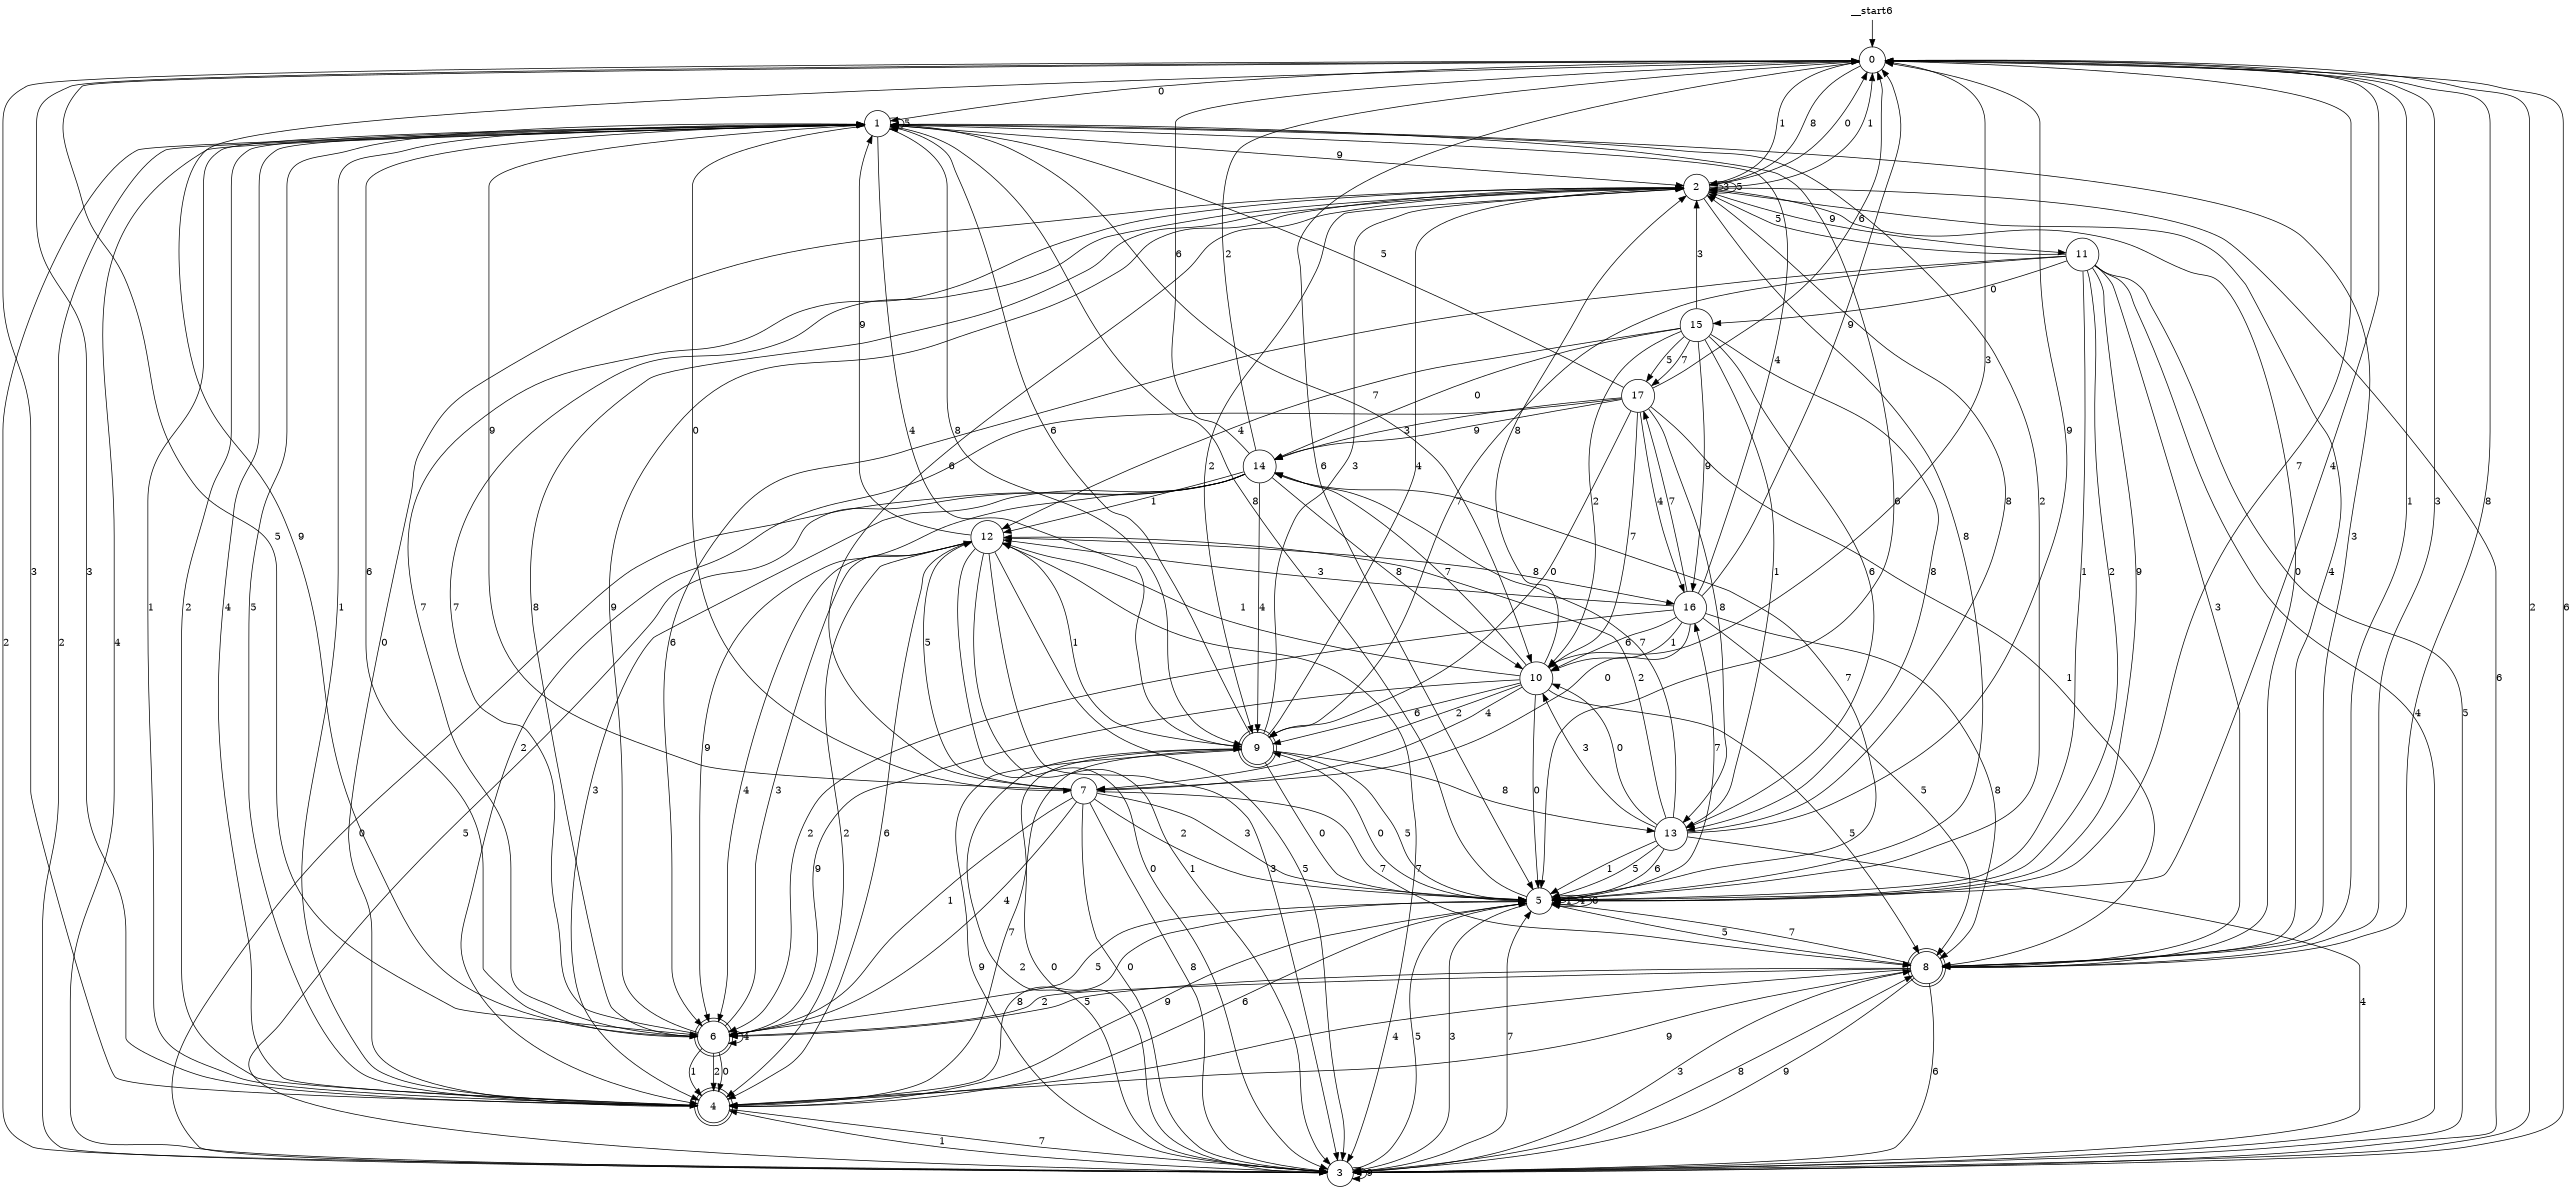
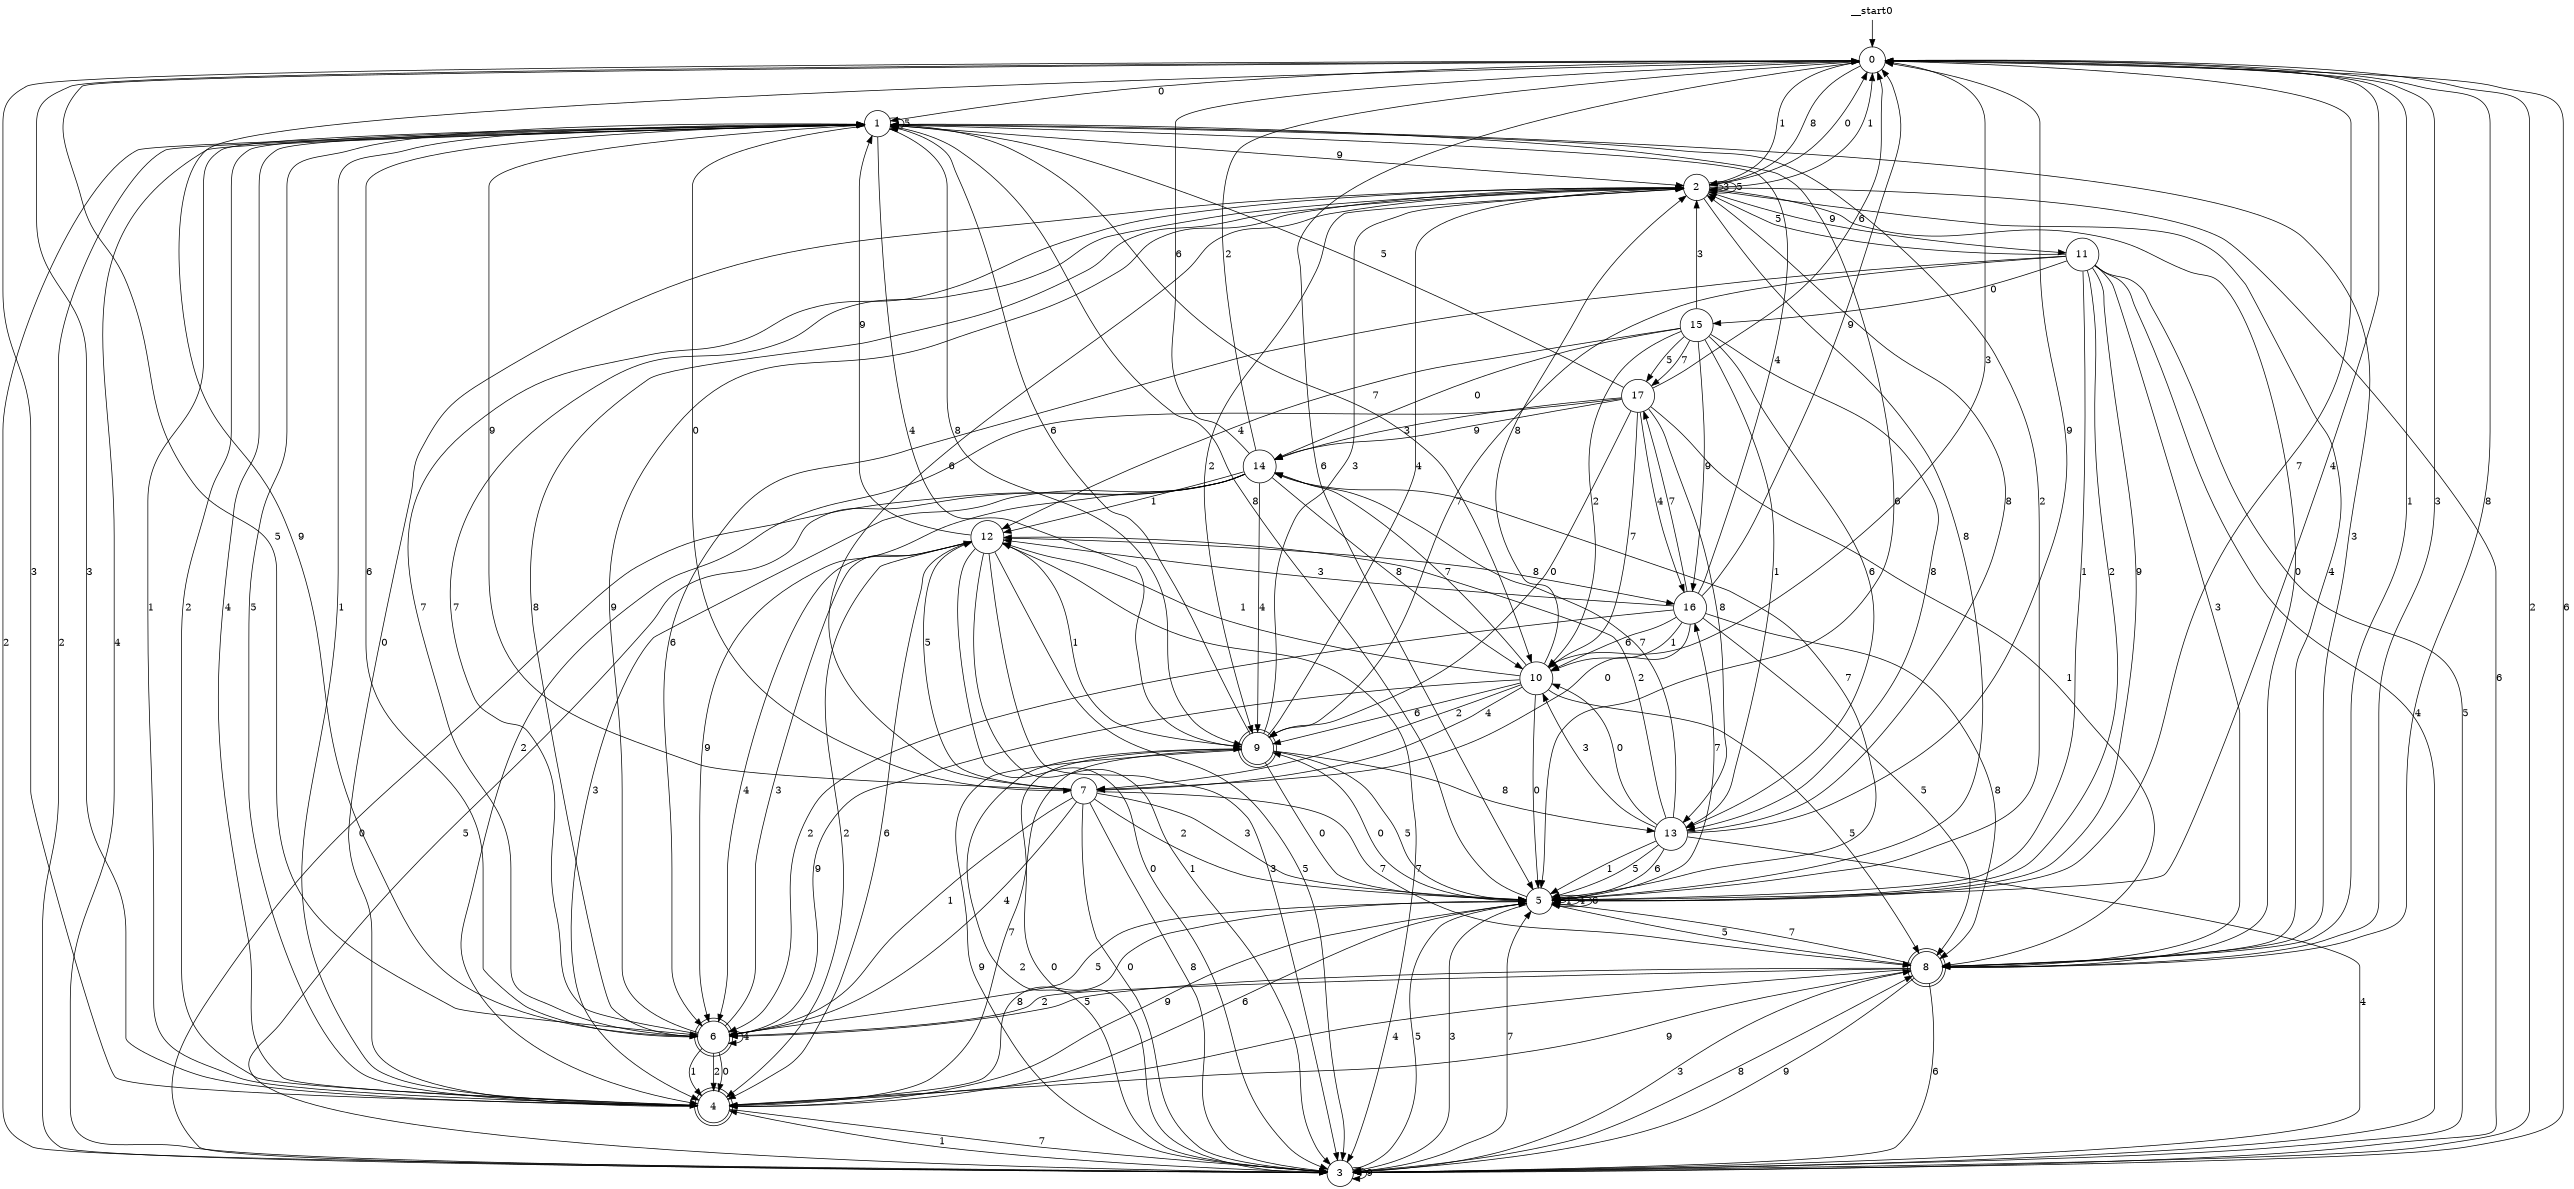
(1872, 11) -> (1872, 11)
